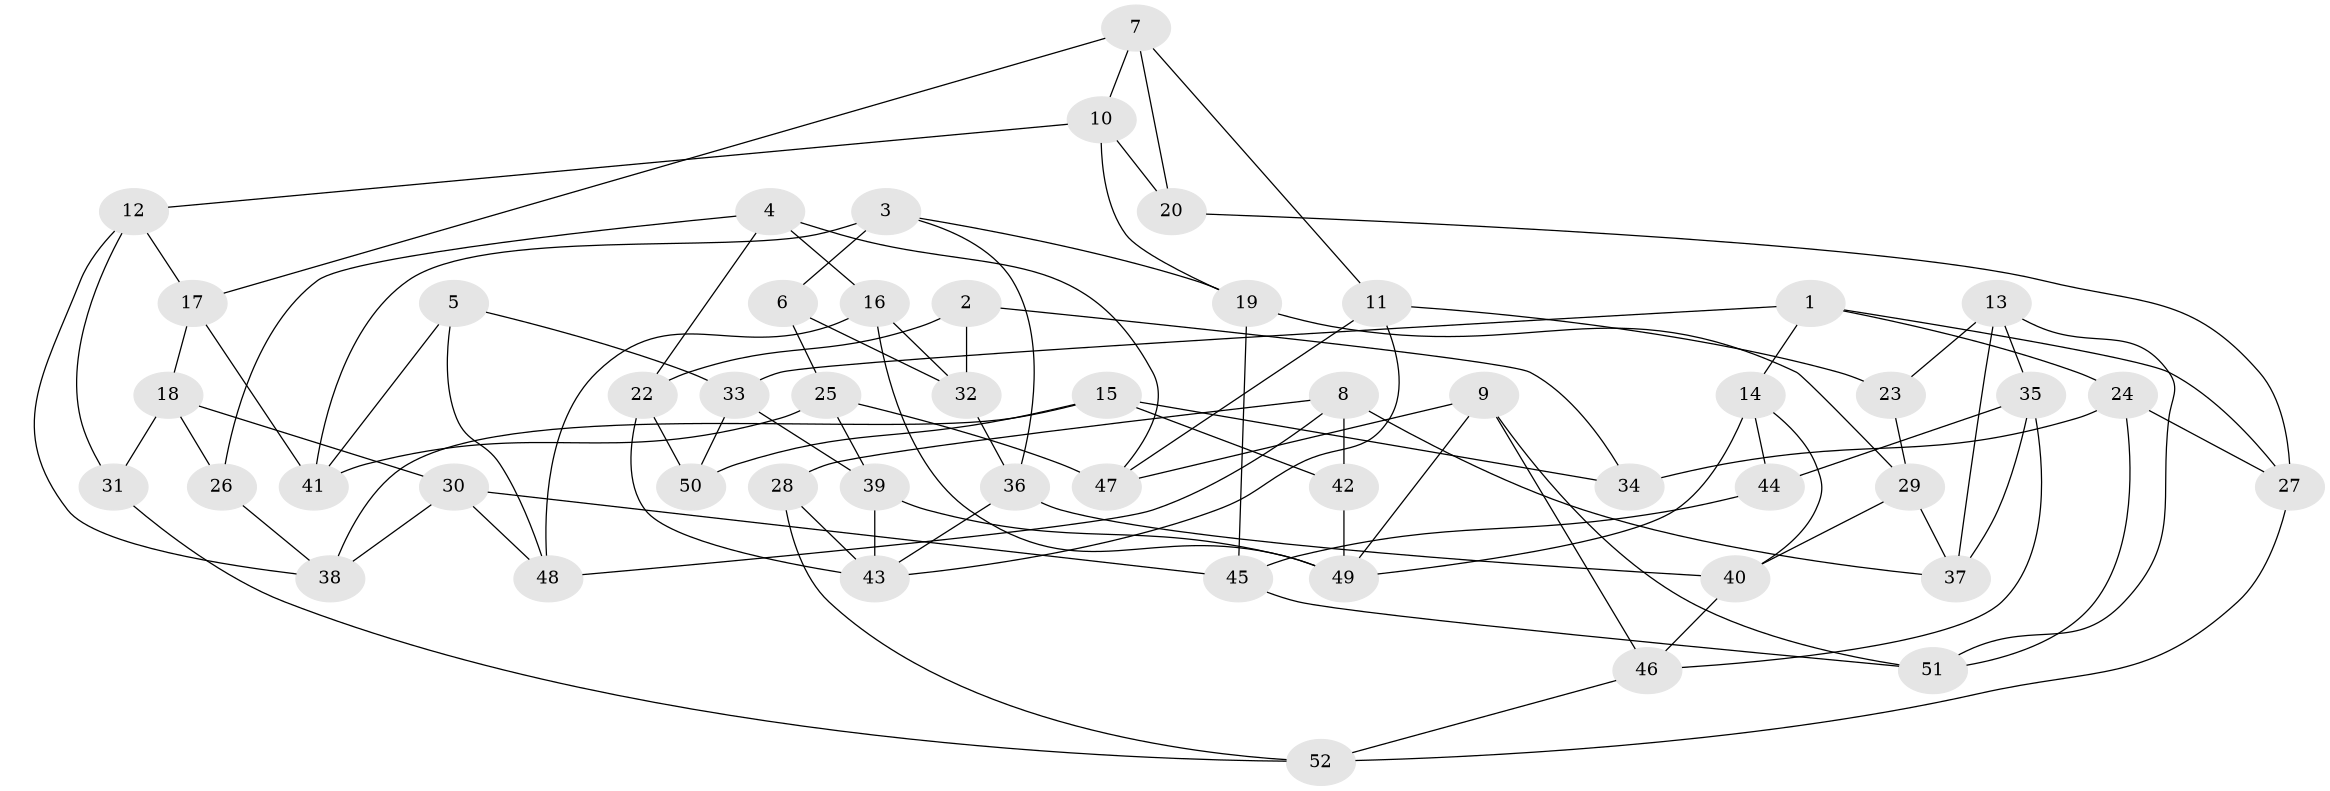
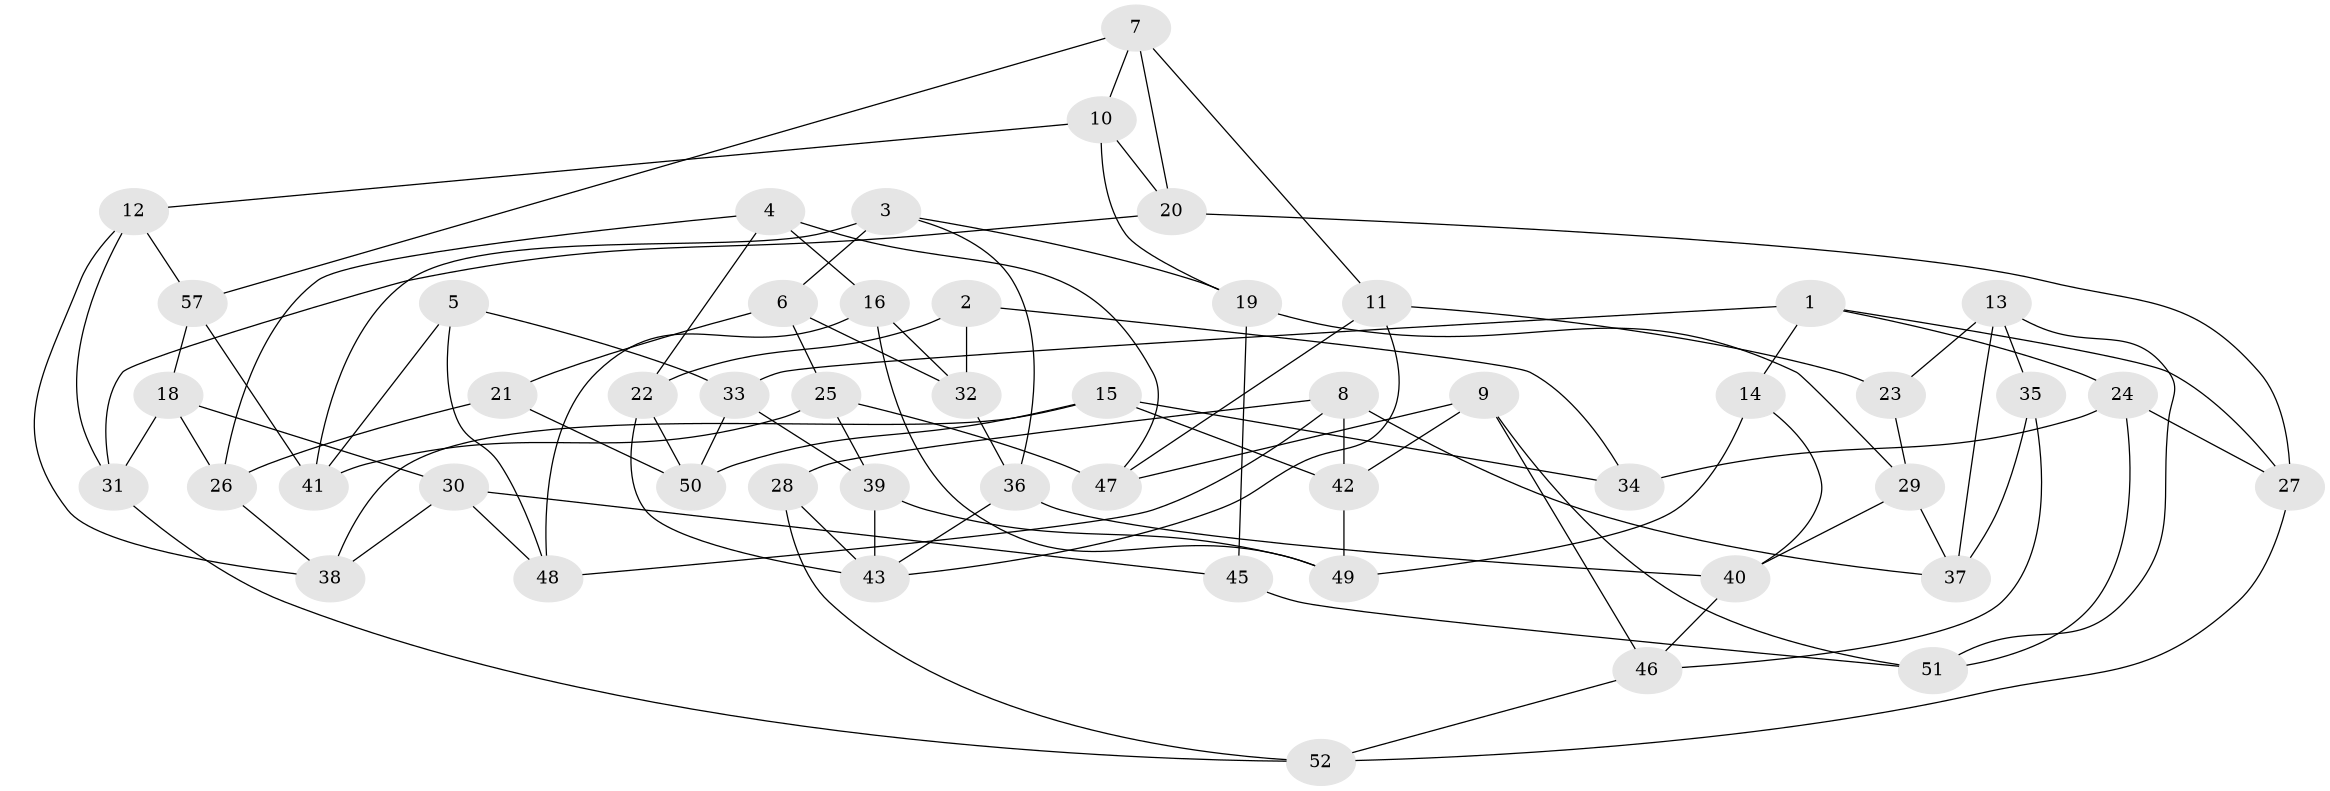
none -> (575, 255)
(193, 303) -> (193, 303)
none -> (502, 395)
(1414, 487) -> (1428, 432)
(1770, 487) -> none
